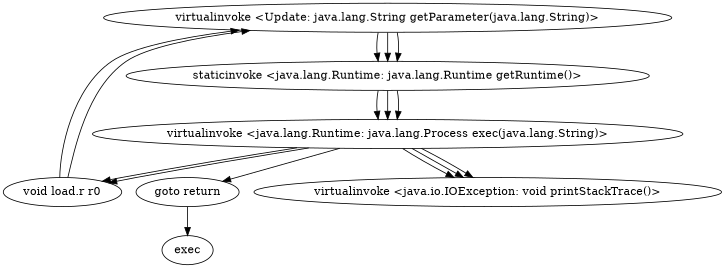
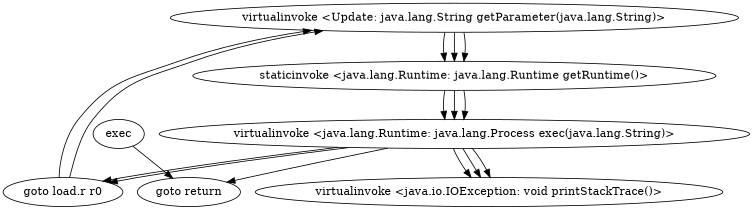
(62, 192) -> (63, 192)
(188, 217) -> (150, 160)
